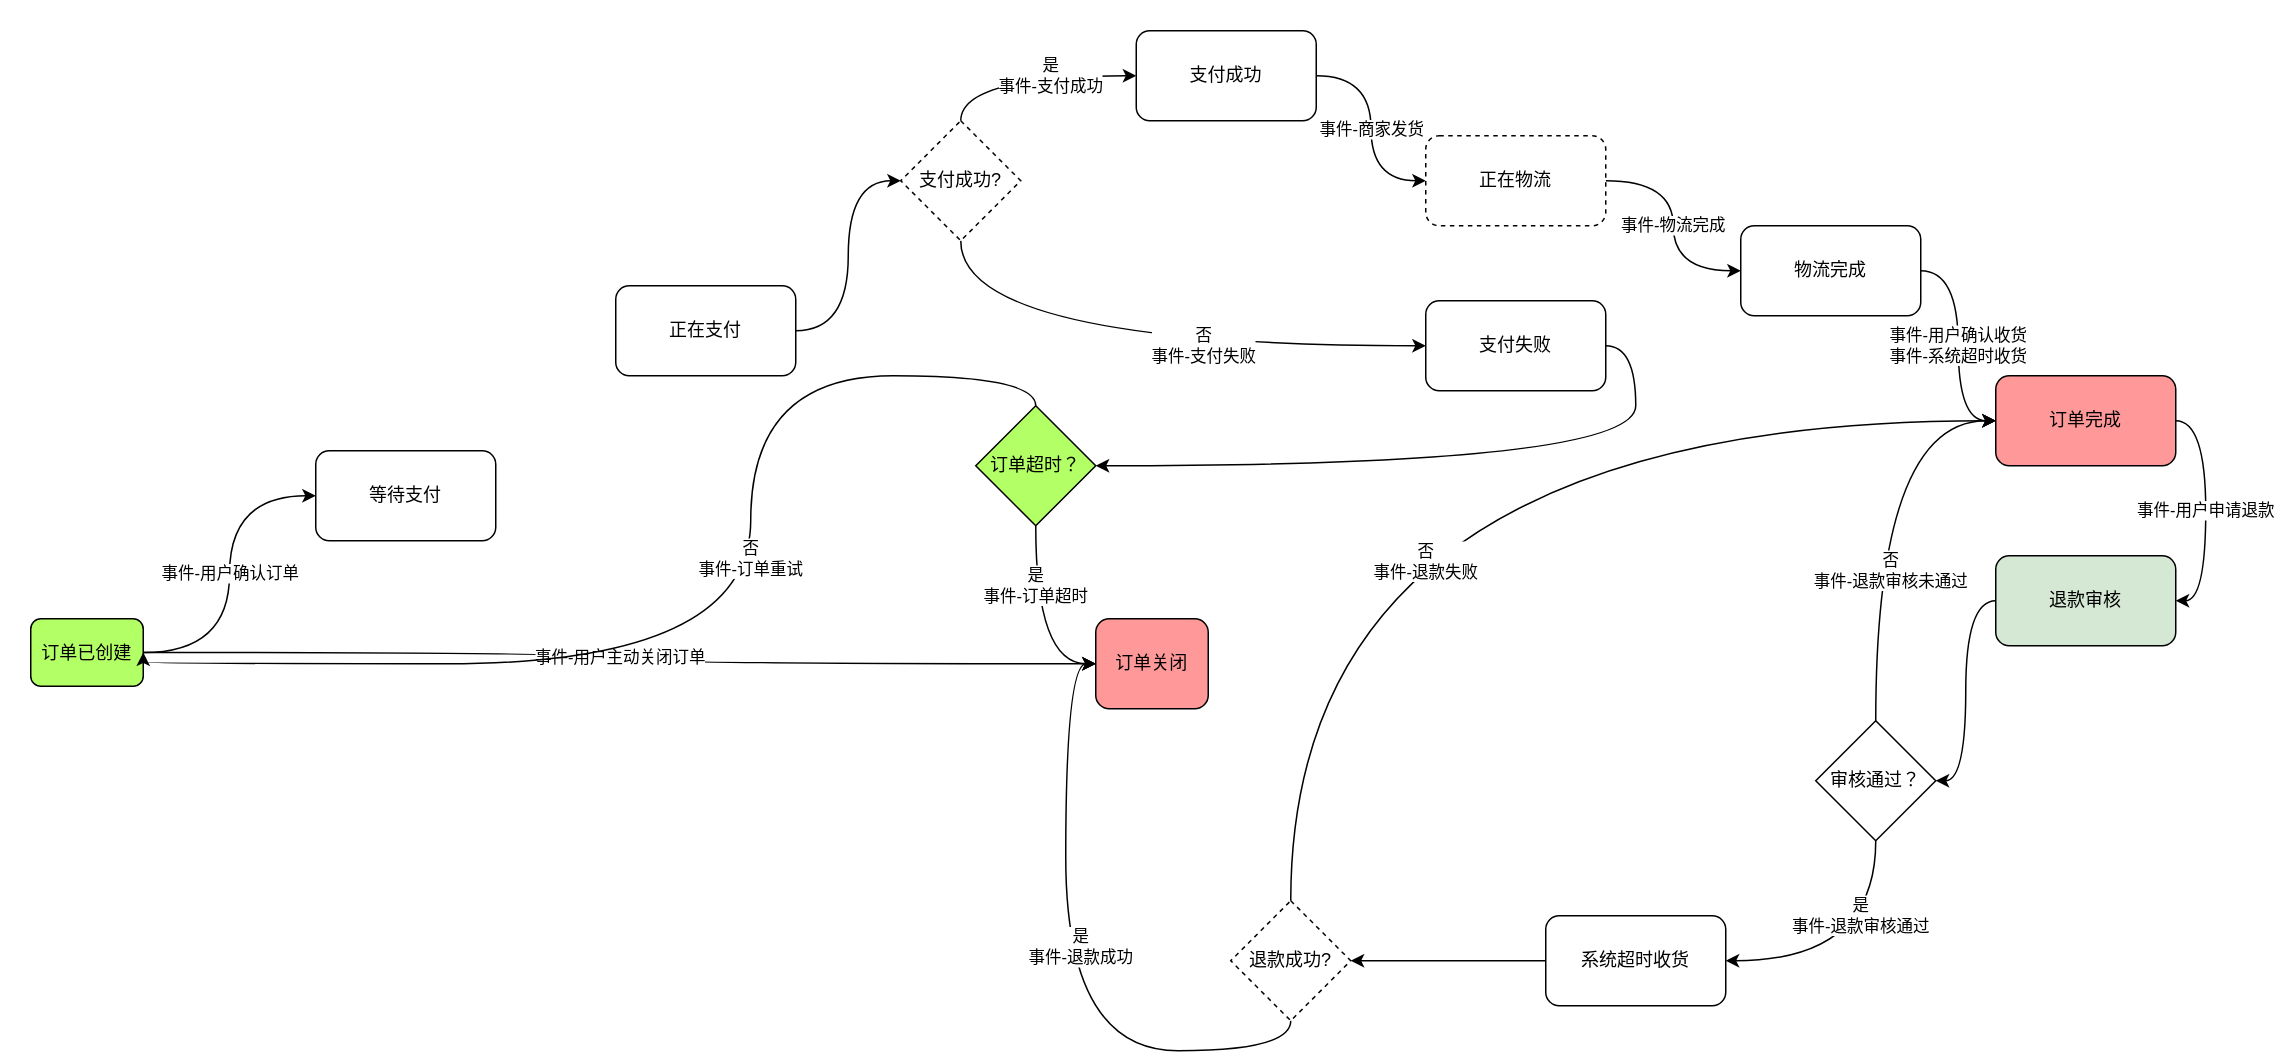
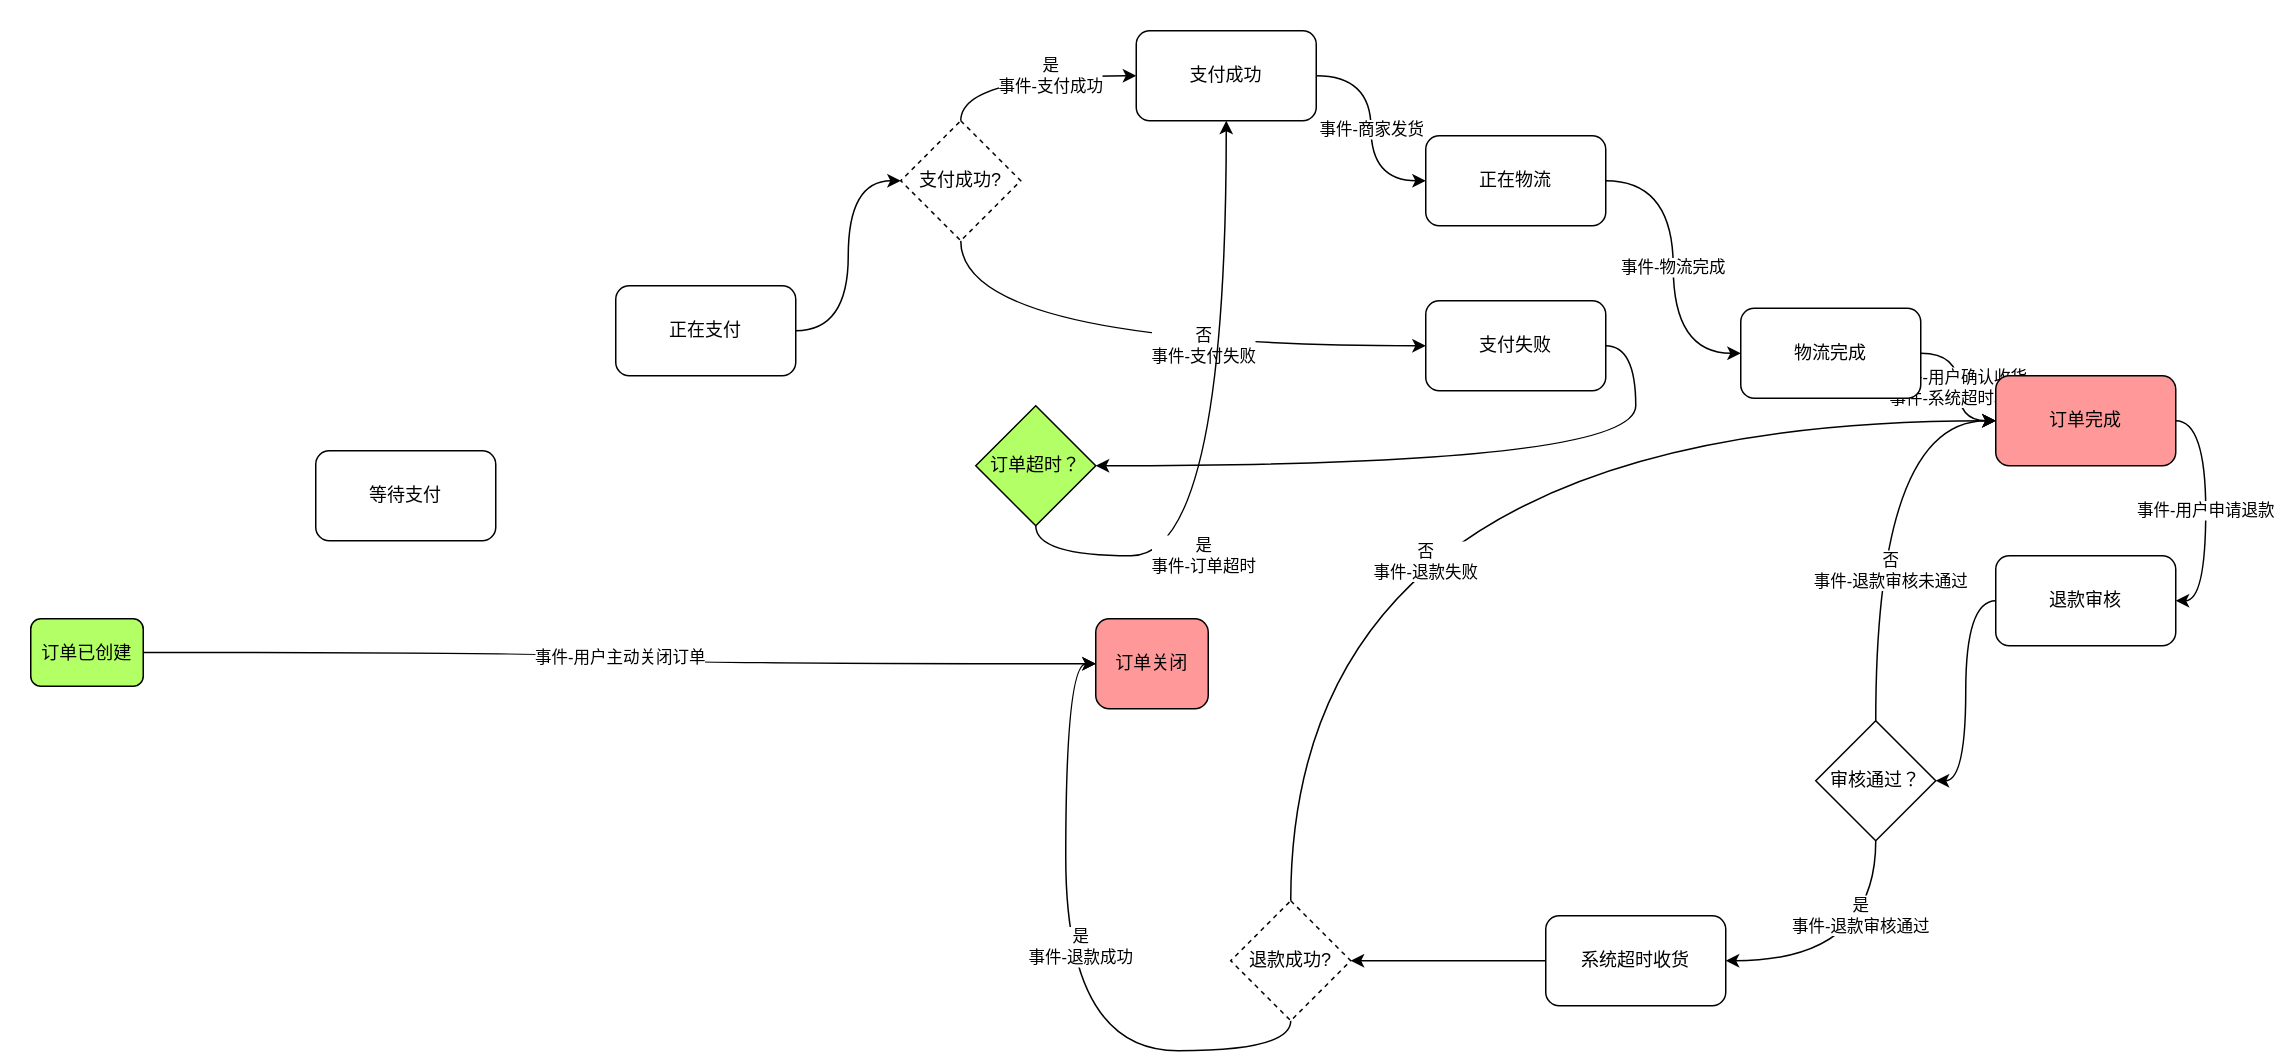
(1516, 181) -> (1516, 181)
(1831, 271) -> (1831, 353)
(763, 449) -> none
(230, 565) -> none
(1041, 599) -> (1218, 337)
(2086, 601) -> (2086, 601)
